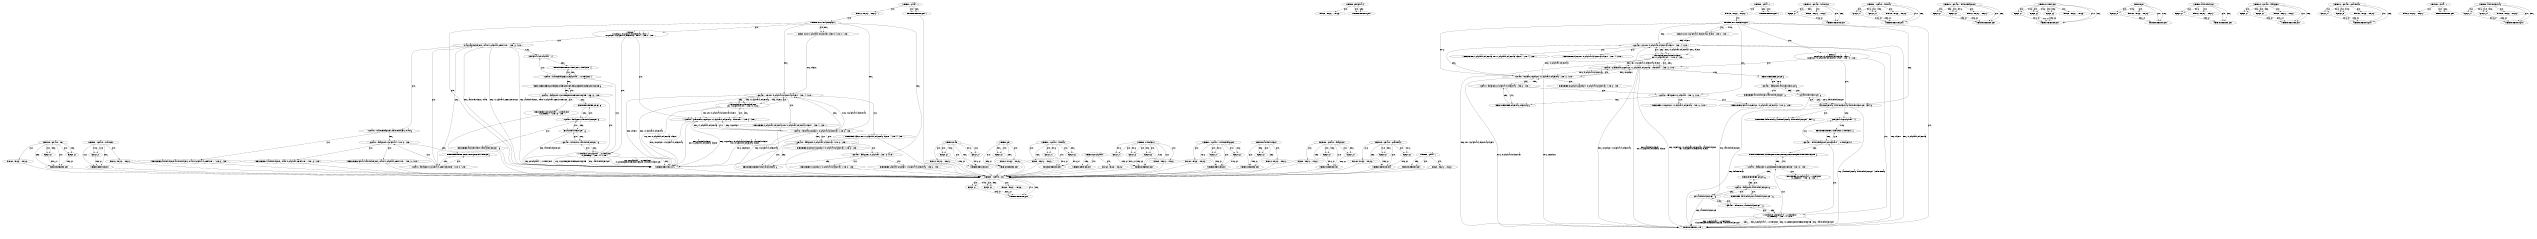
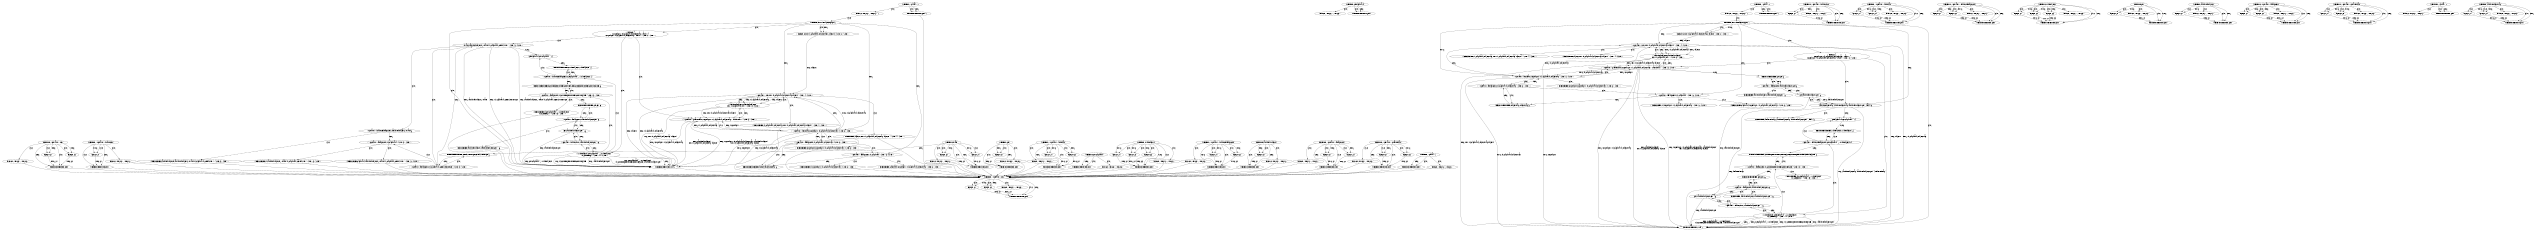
(433, 148) -> (719, 151)
